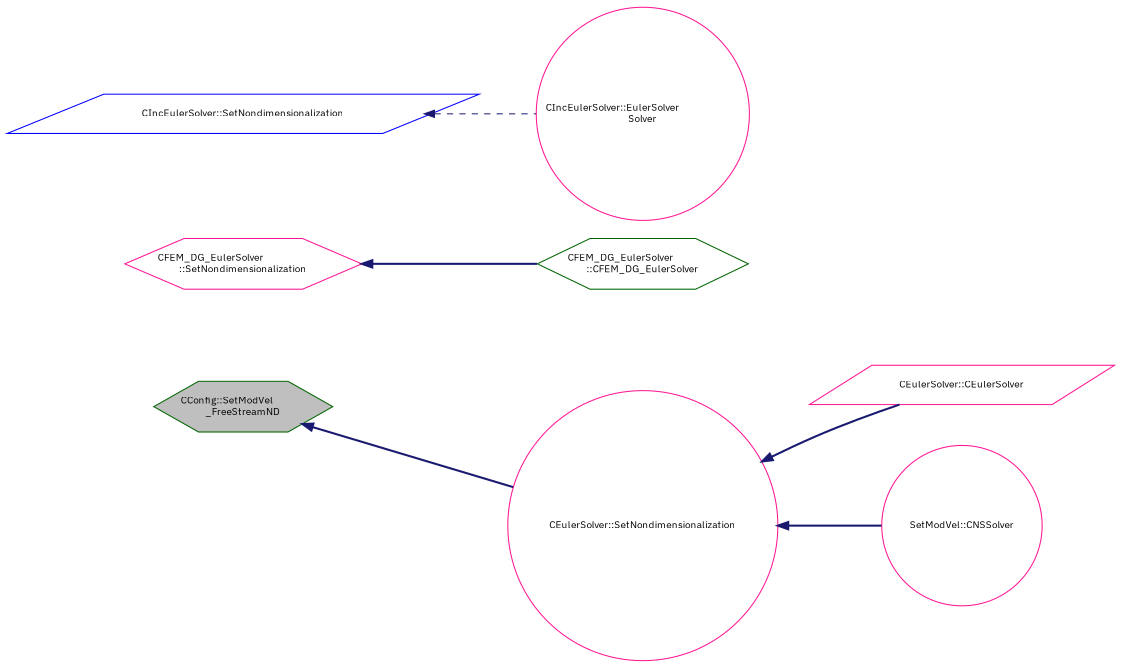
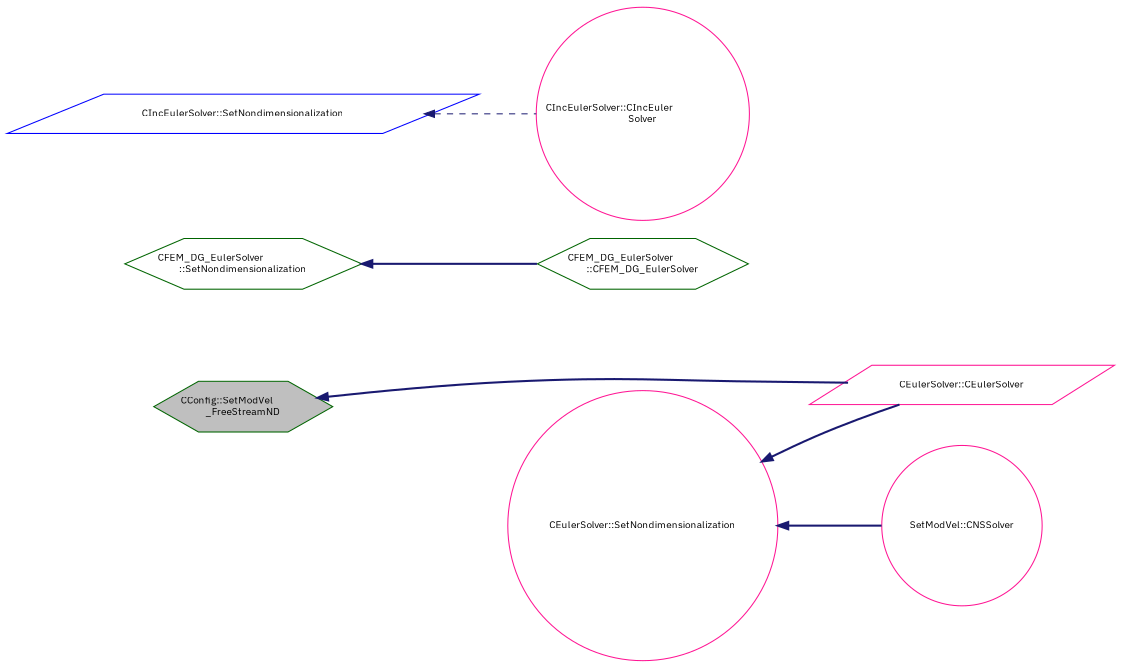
(643, 114) -> (643, 114)
(243, 264) -> (243, 264)
(413, 457) -> (588, 379)
